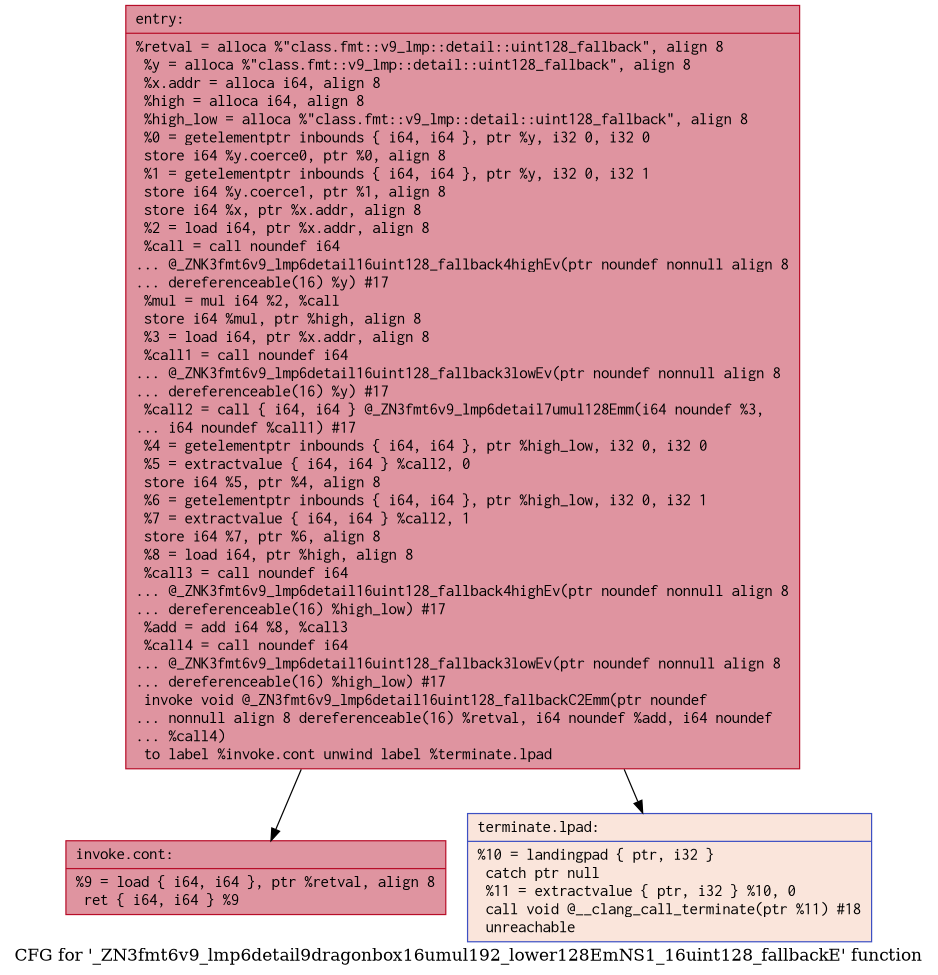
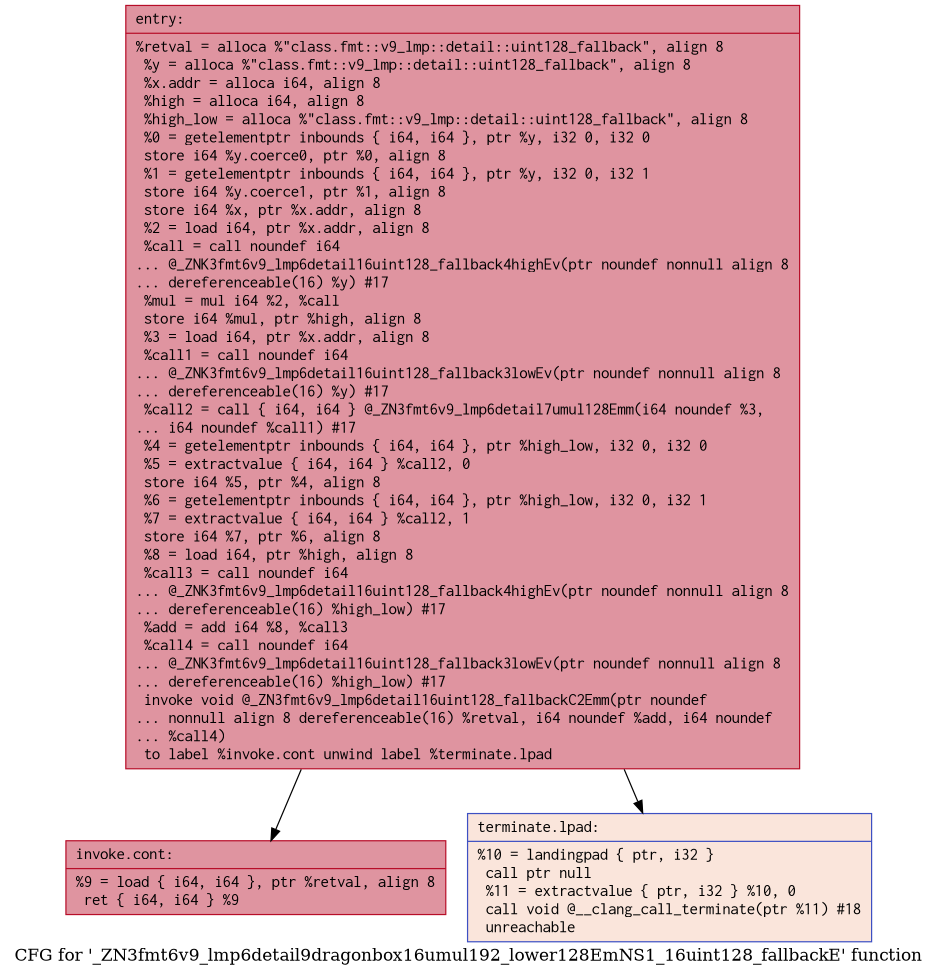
(539, 873) -> (535, 873)
